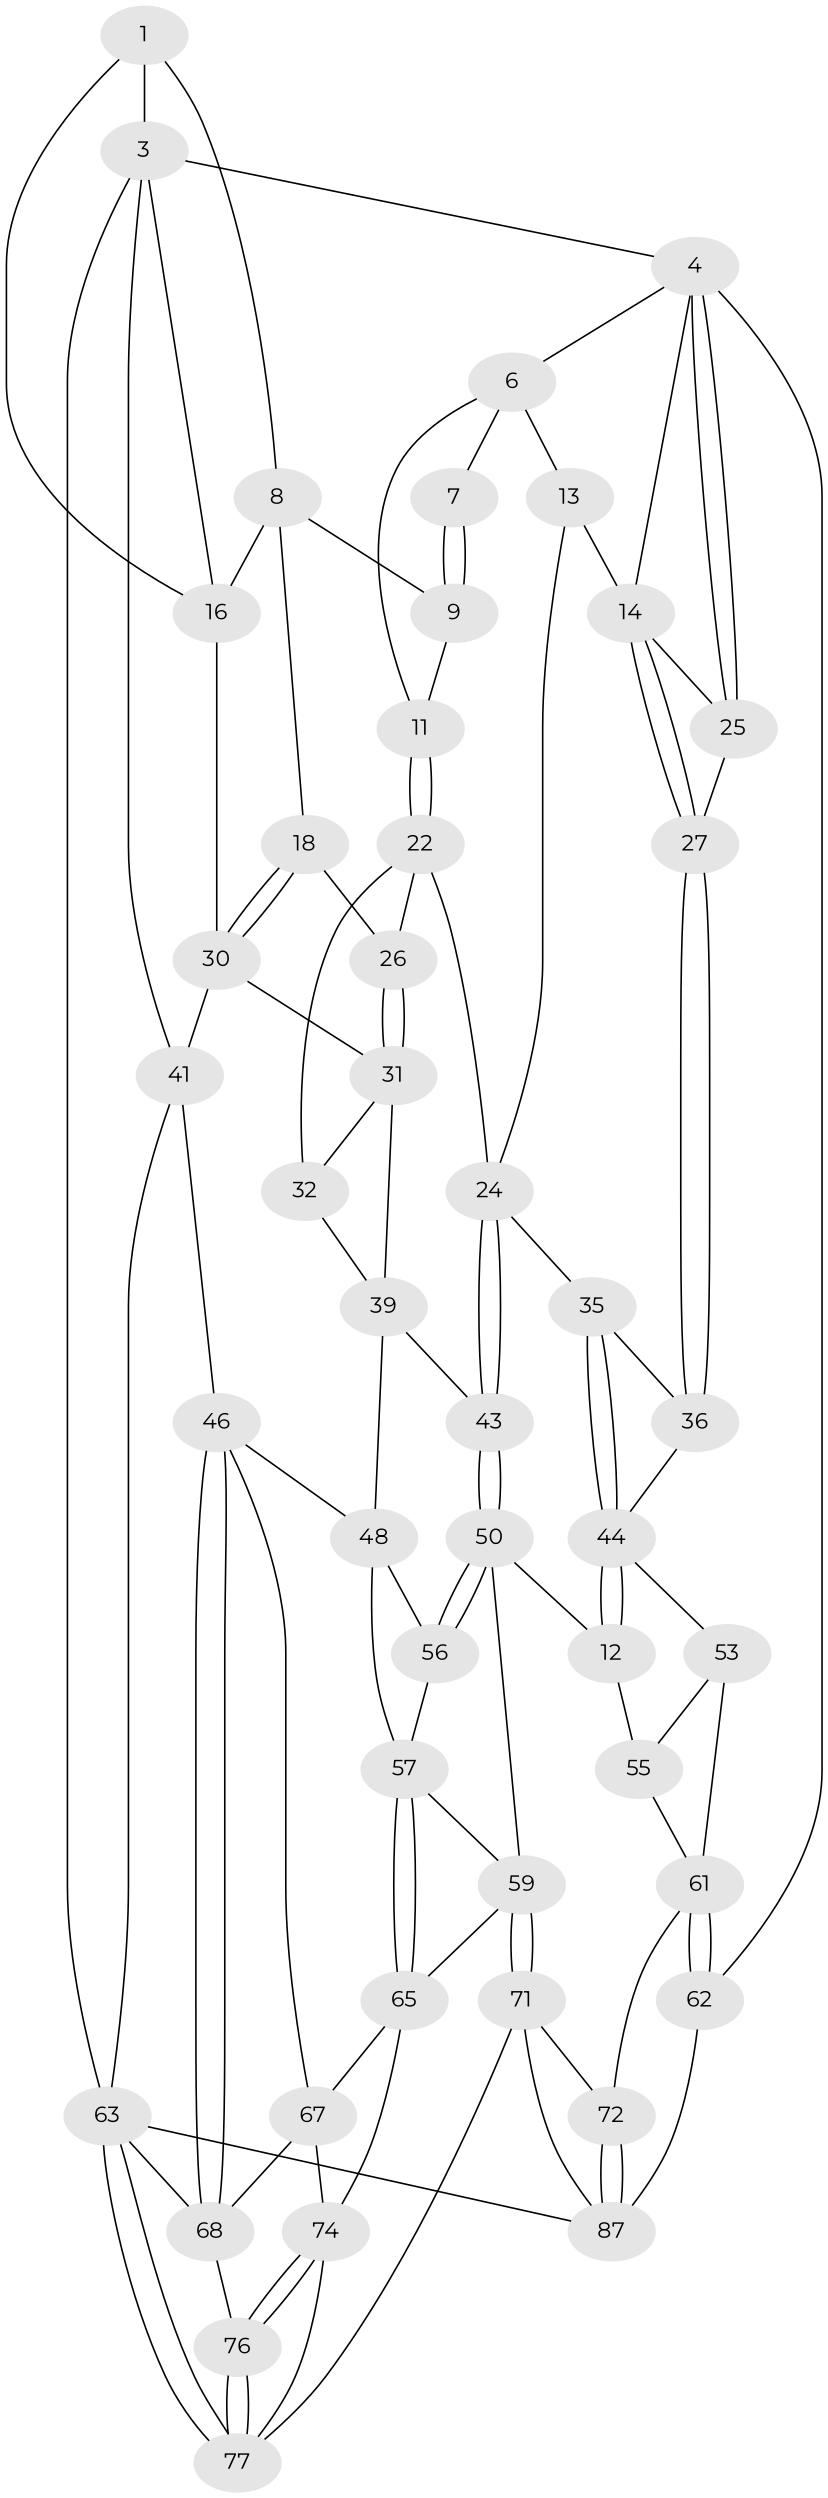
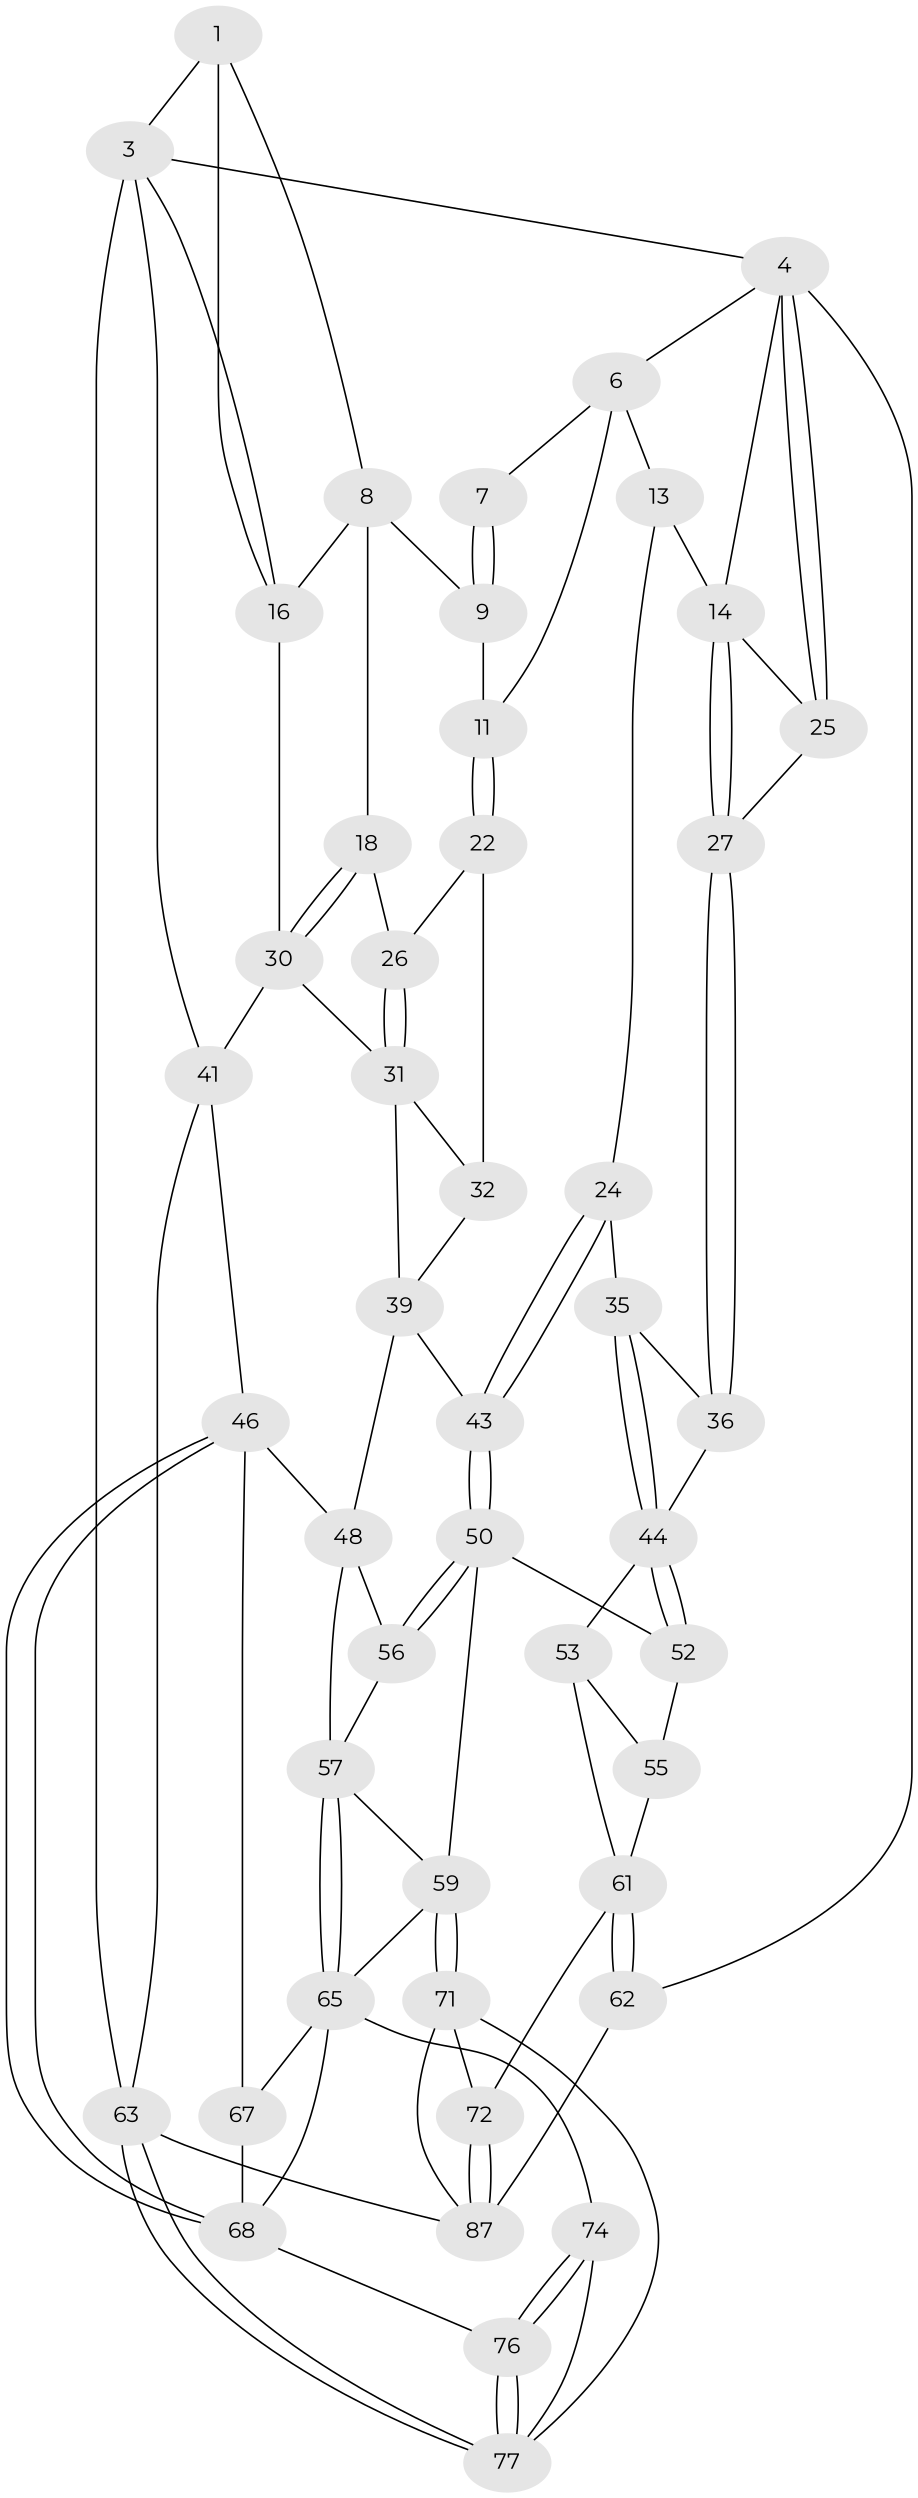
(468, 1016) -> none
(612, 1654) -> (684, 1654)
(159, 2174) -> (309, 2123)
(320, 2176) -> none
